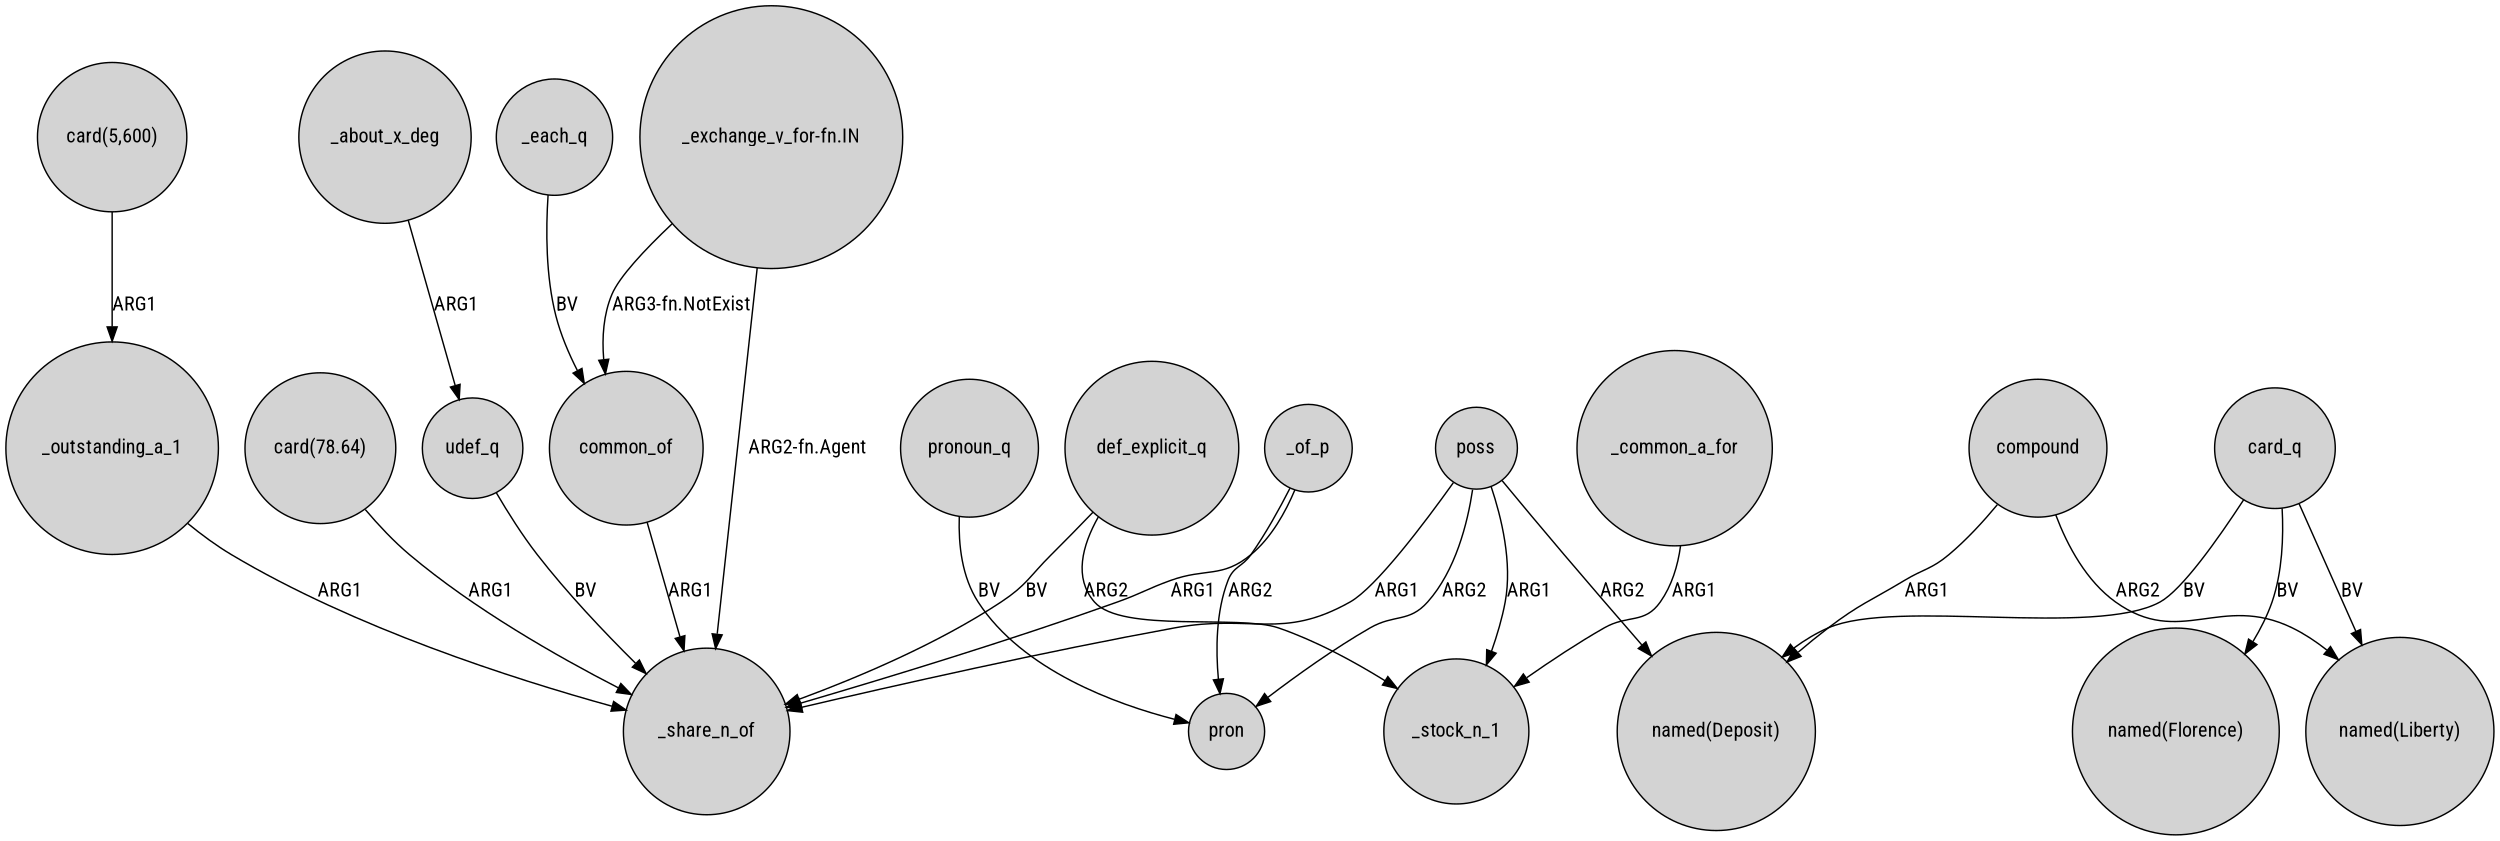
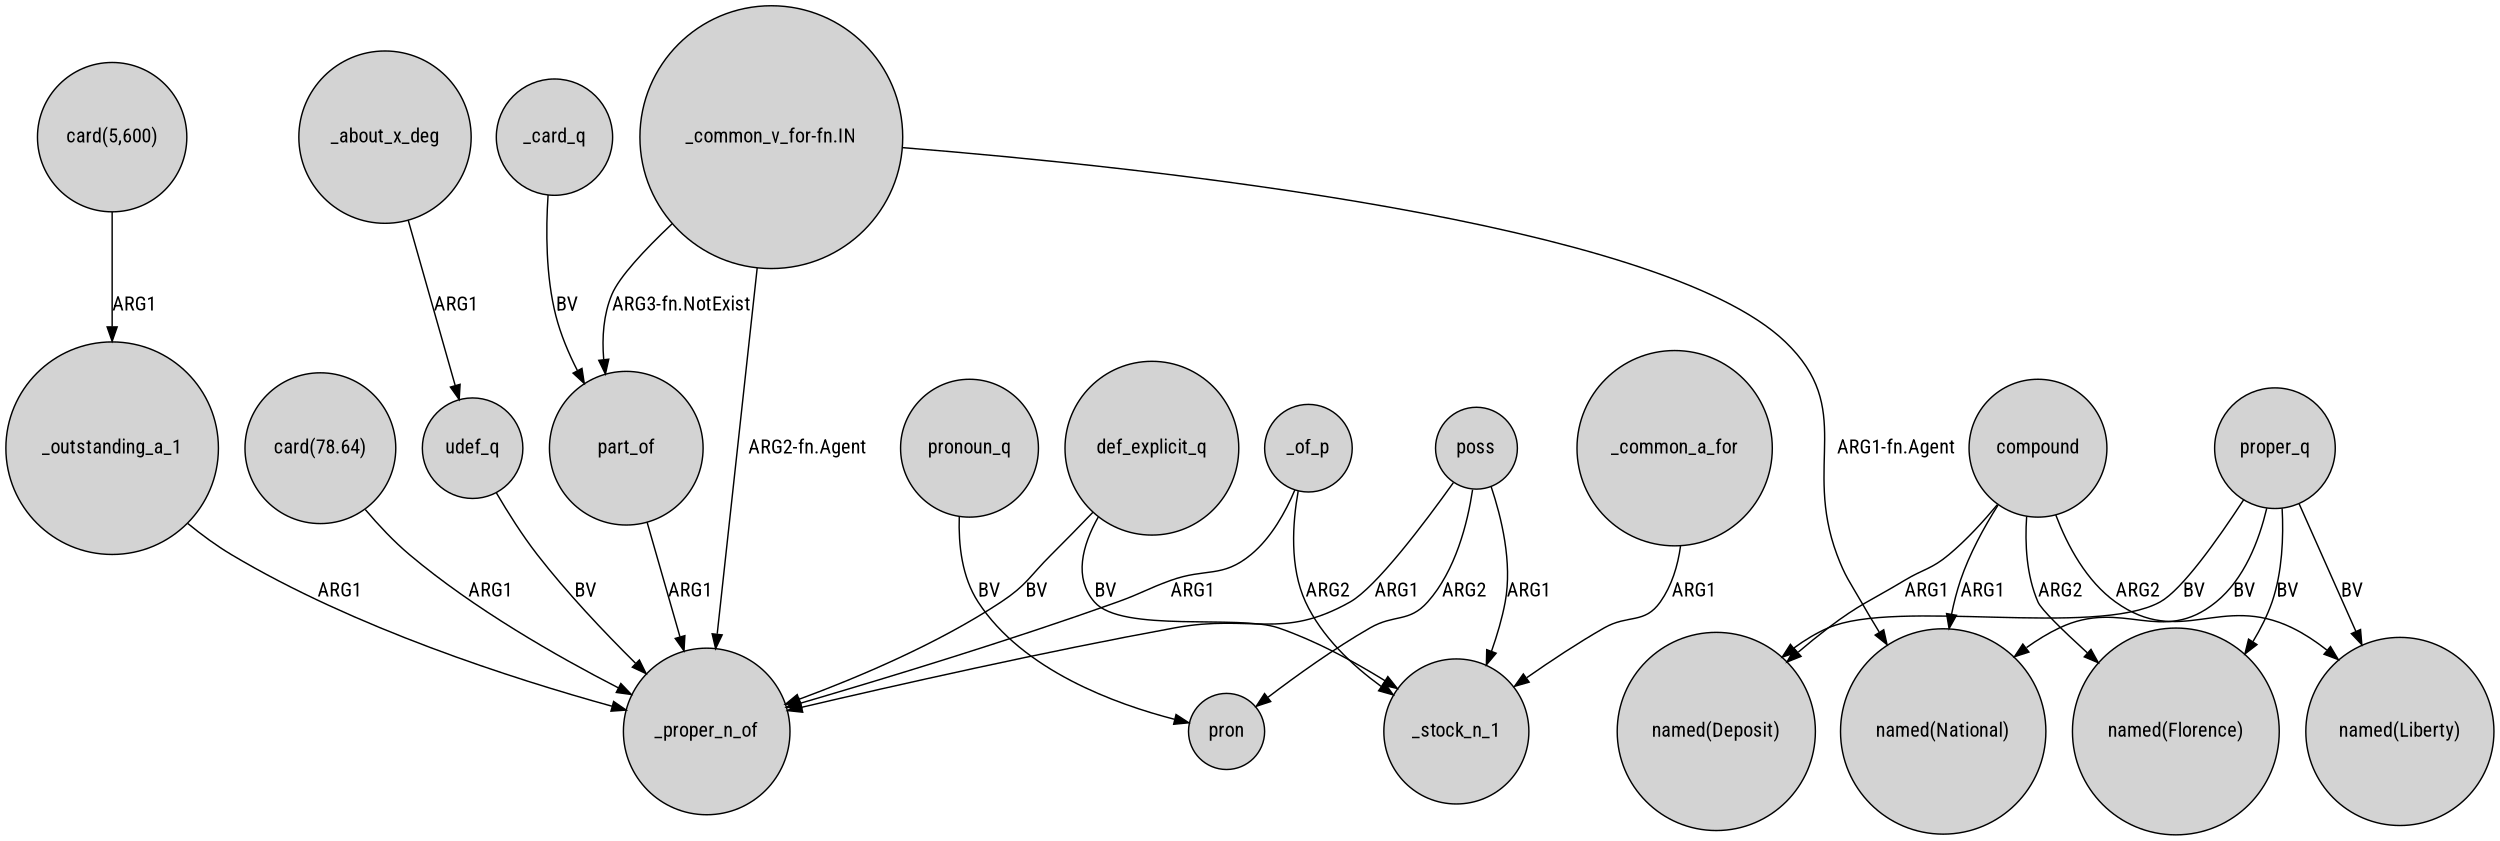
(554, 137) -> (554, 137)
(771, 137) -> (771, 137)
(626, 448) -> (626, 448)
(2275, 448) -> (2275, 448)
(1571, 563) -> none
(1228, 580) -> (1306, 603)
(1106, 591) -> (1106, 591)
none -> (2035, 595)
(707, 731) -> (707, 731)
none -> (1943, 731)
